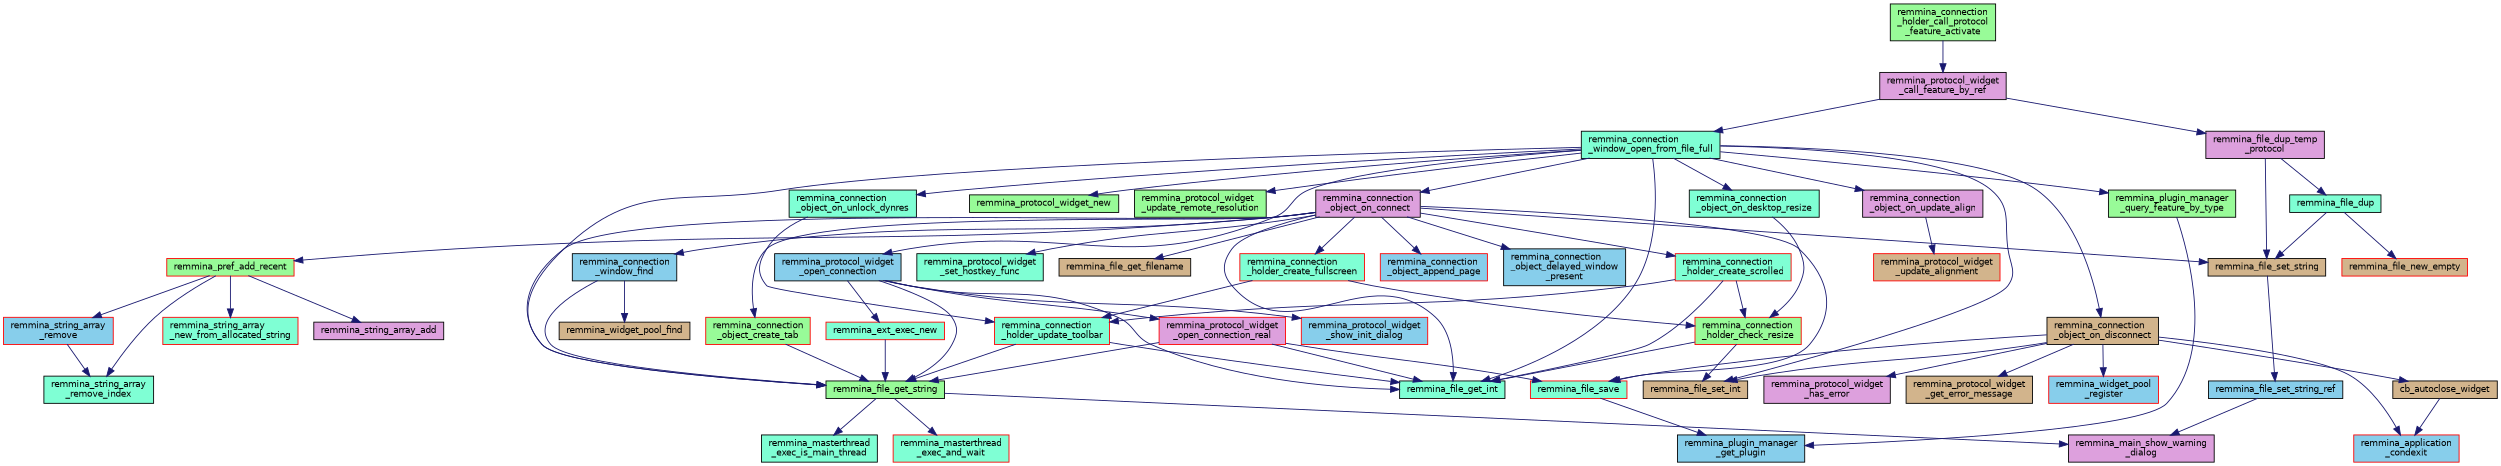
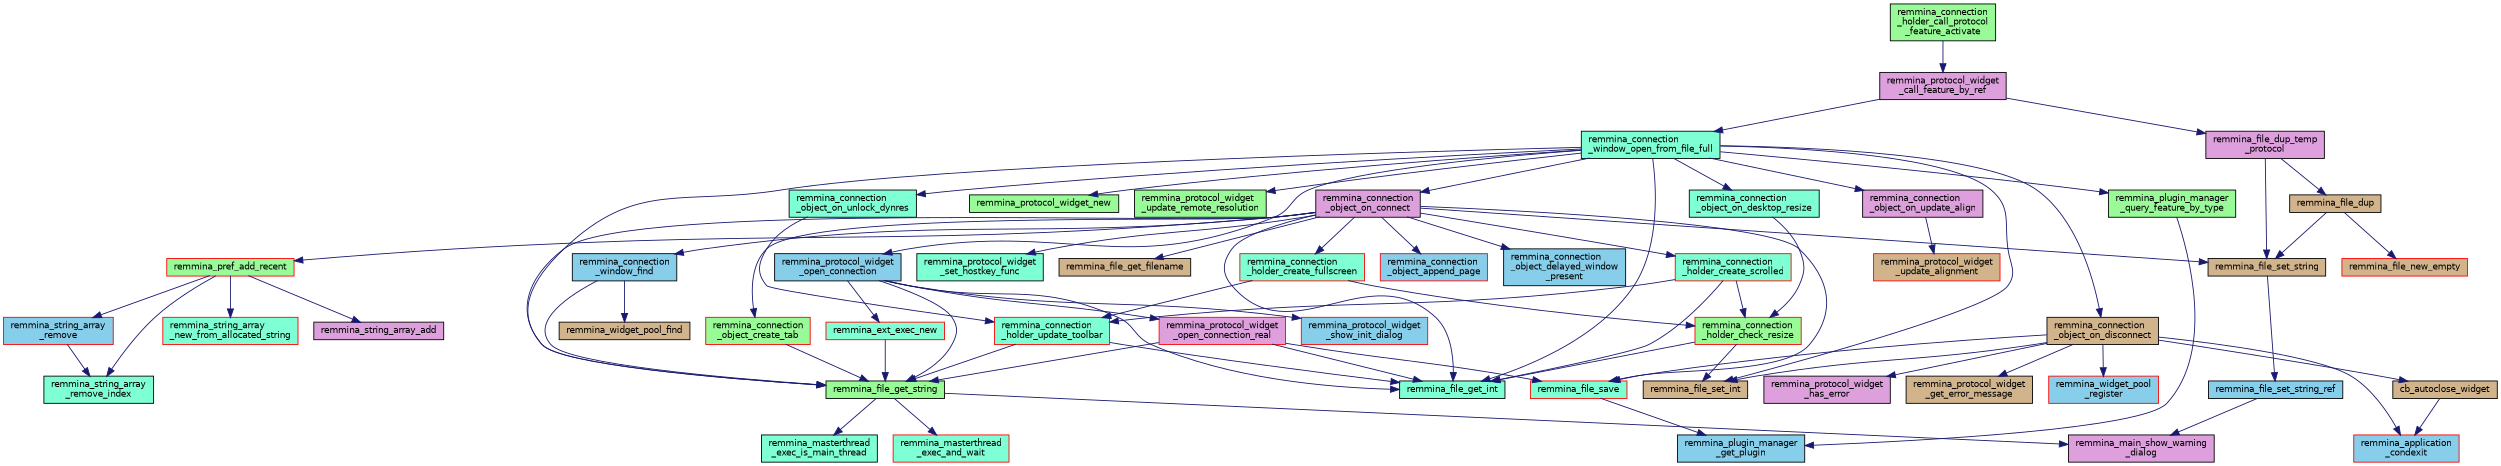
(2335, 204) -> (2335, 204)
